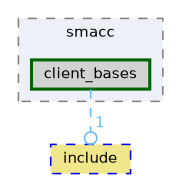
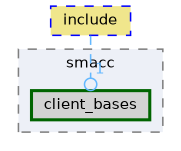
(91, 111) -> (91, 59)
